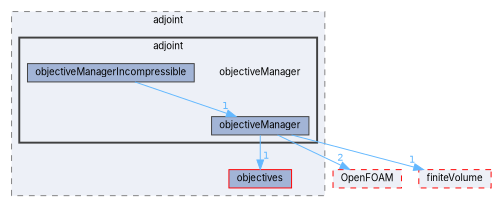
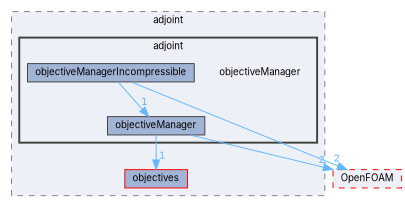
none -> (235, 124)
(455, 179) -> none
